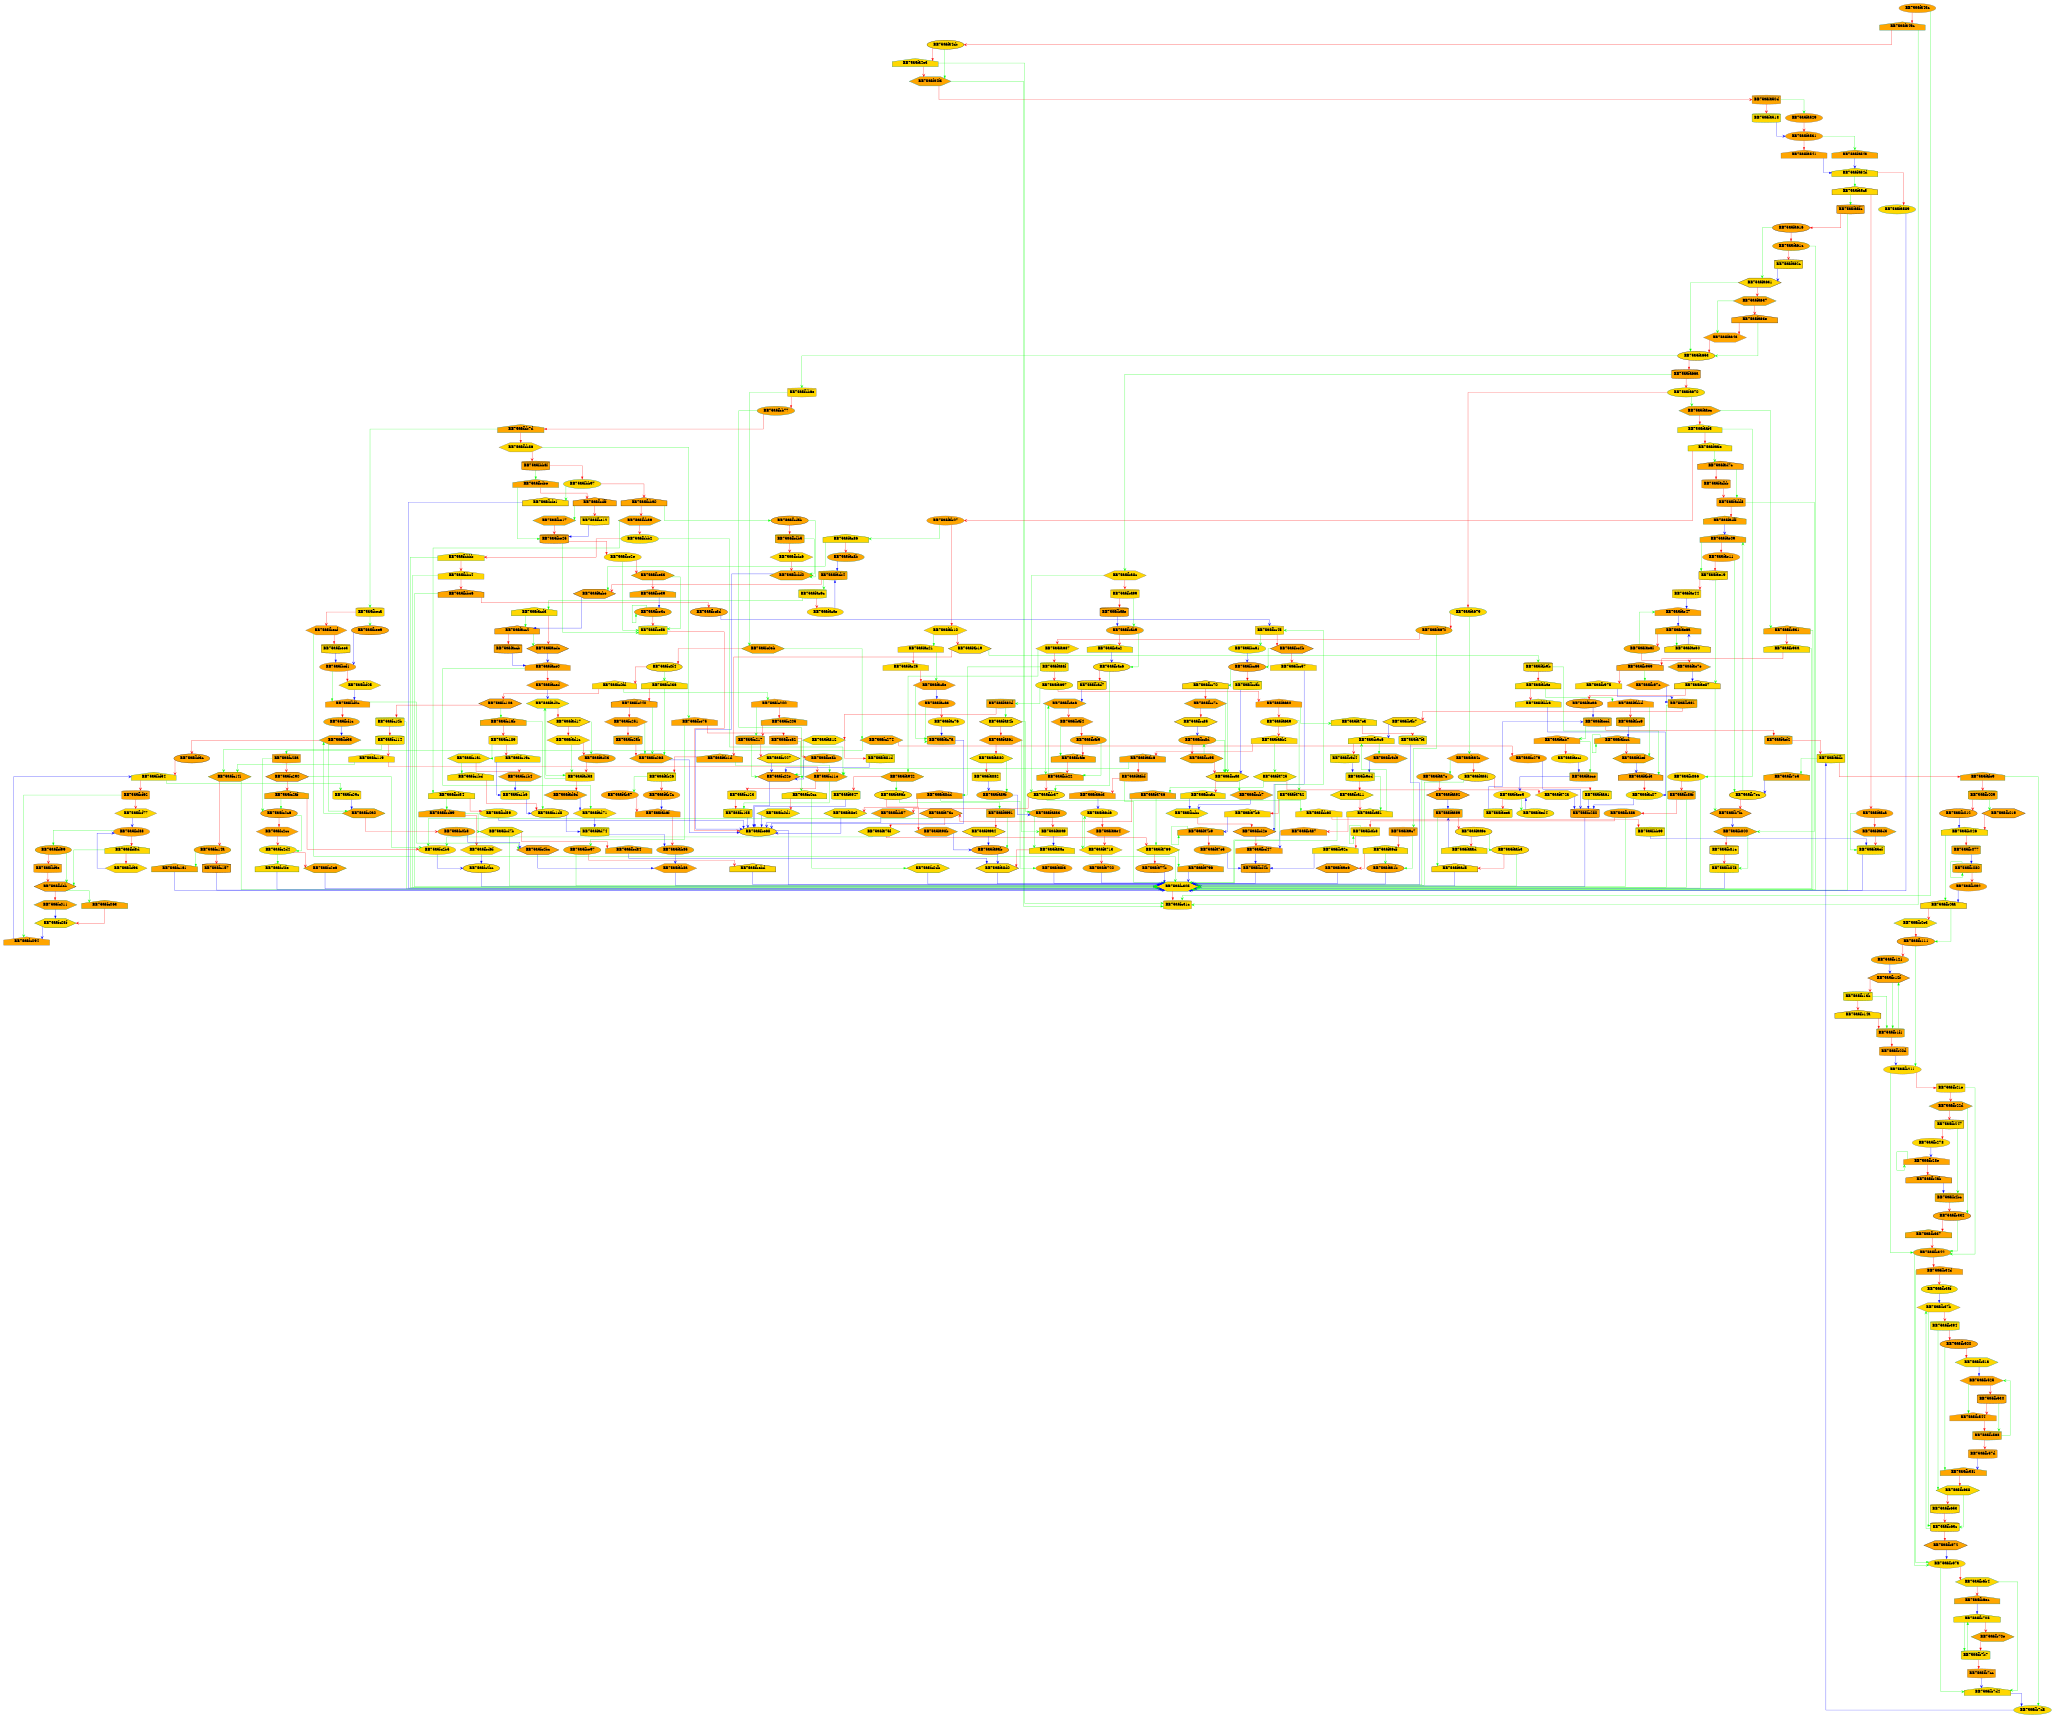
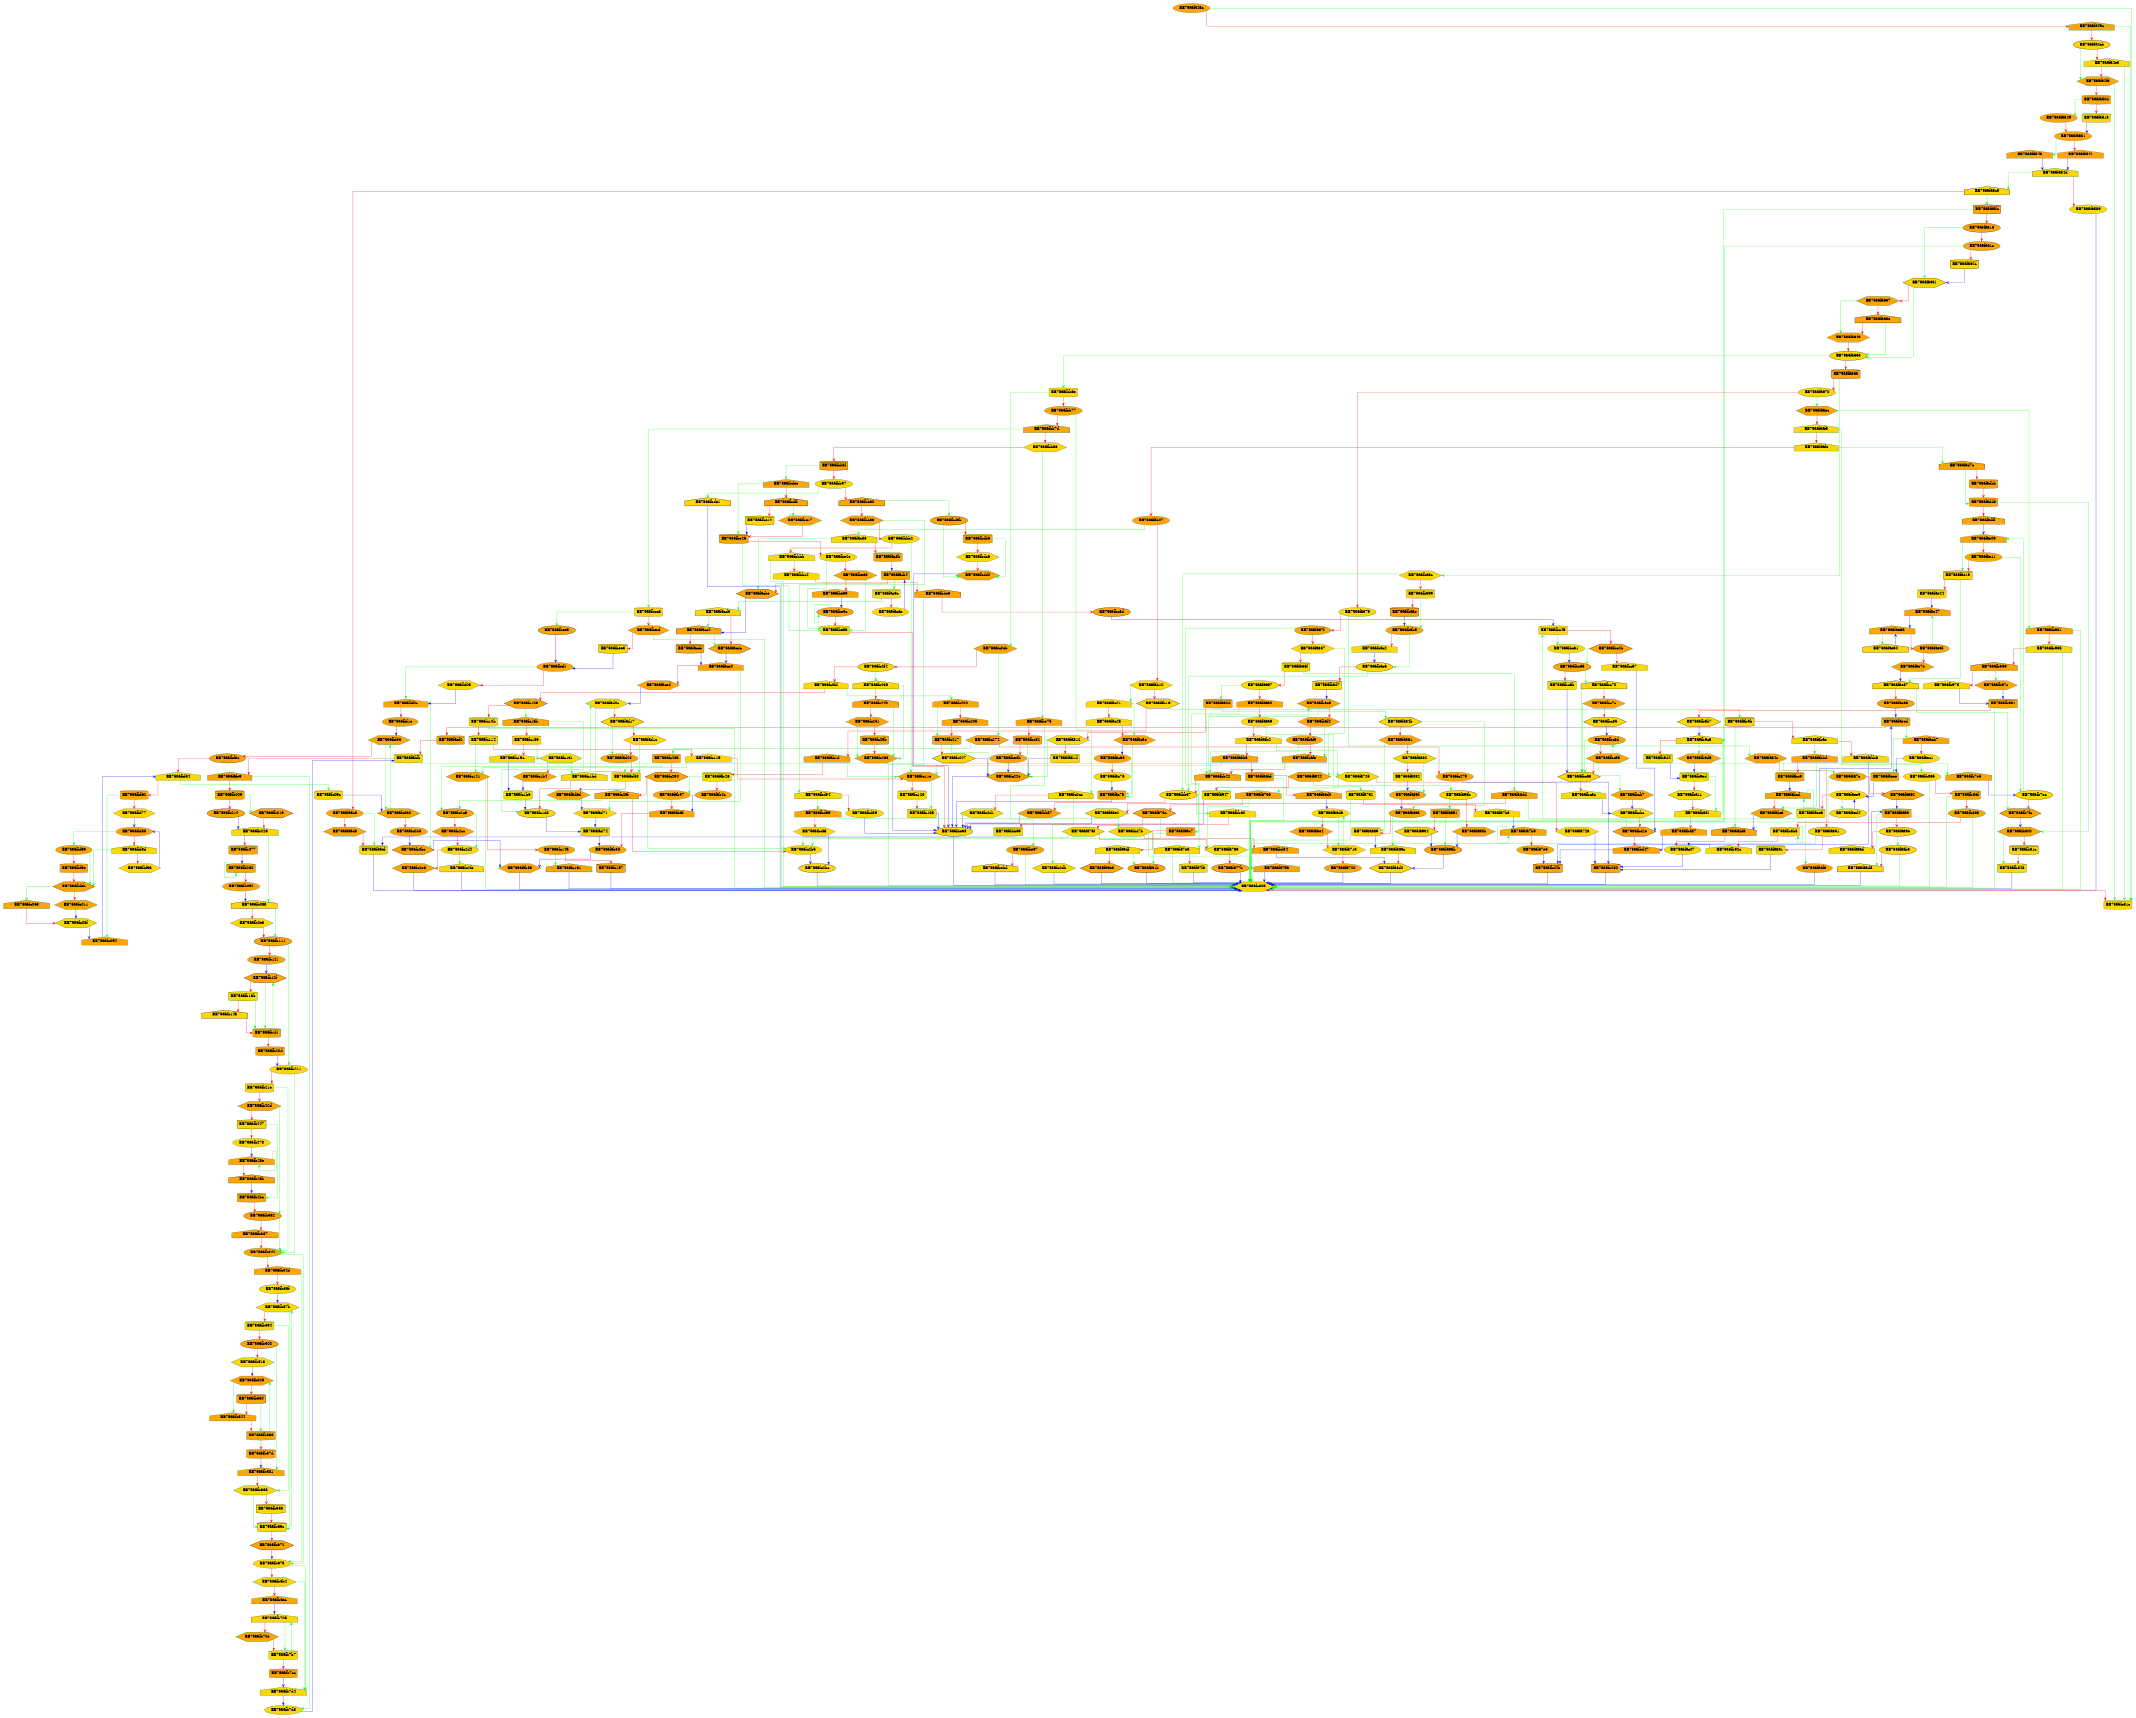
(846, 557) -> (888, 557)
none -> (1172, 880)
